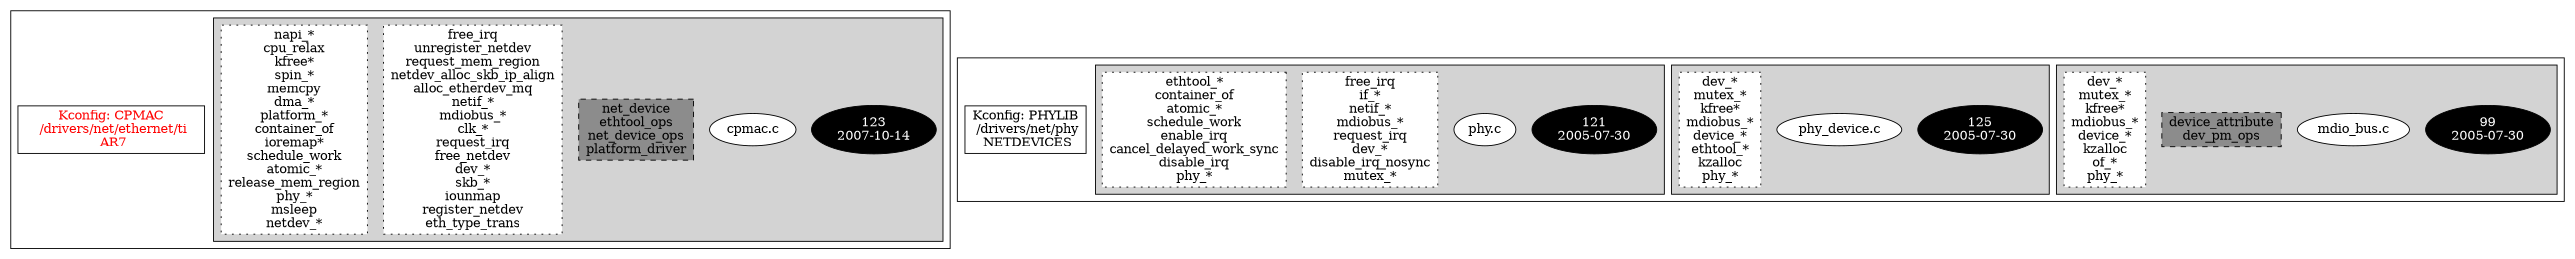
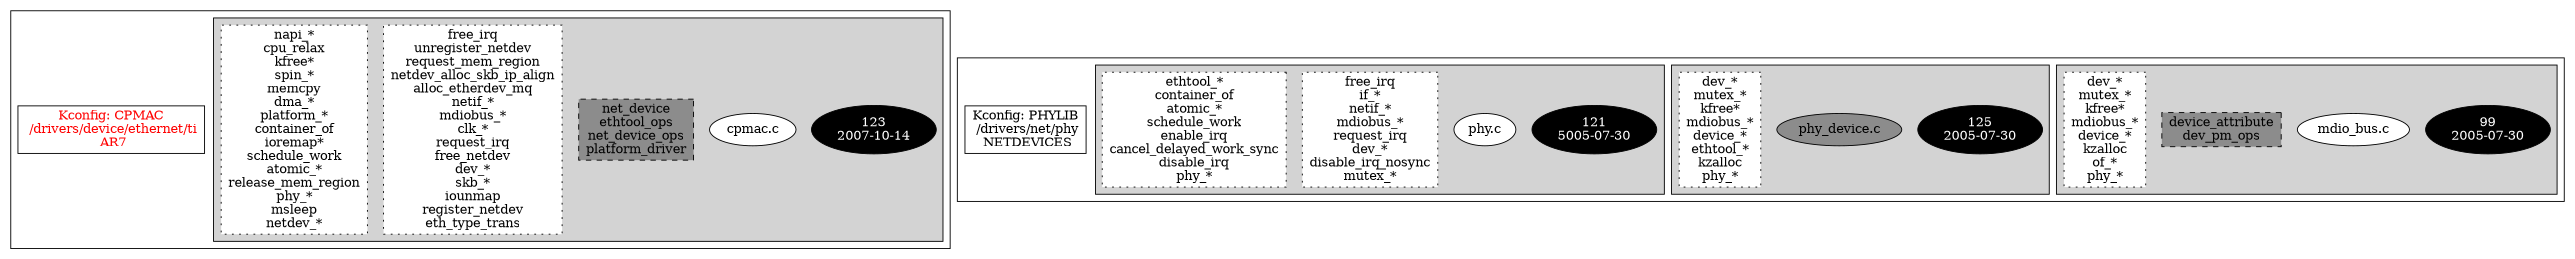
(111, 130) -> (111, 130)
(1594, 130) -> (1594, 130)
(1839, 130) -> (1839, 130)
